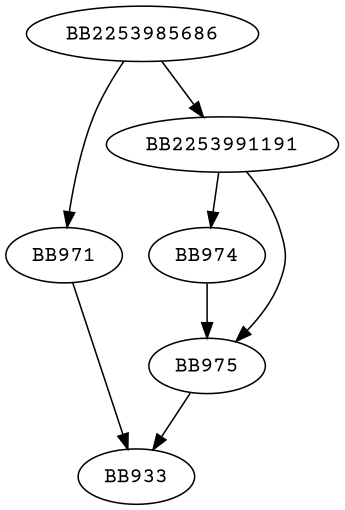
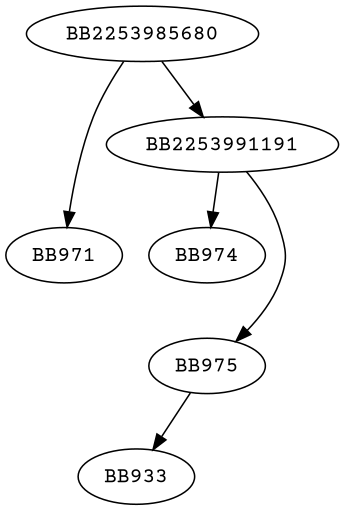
(143, 34) -> (143, 34)
(207, 303) -> none
(98, 358) -> none
